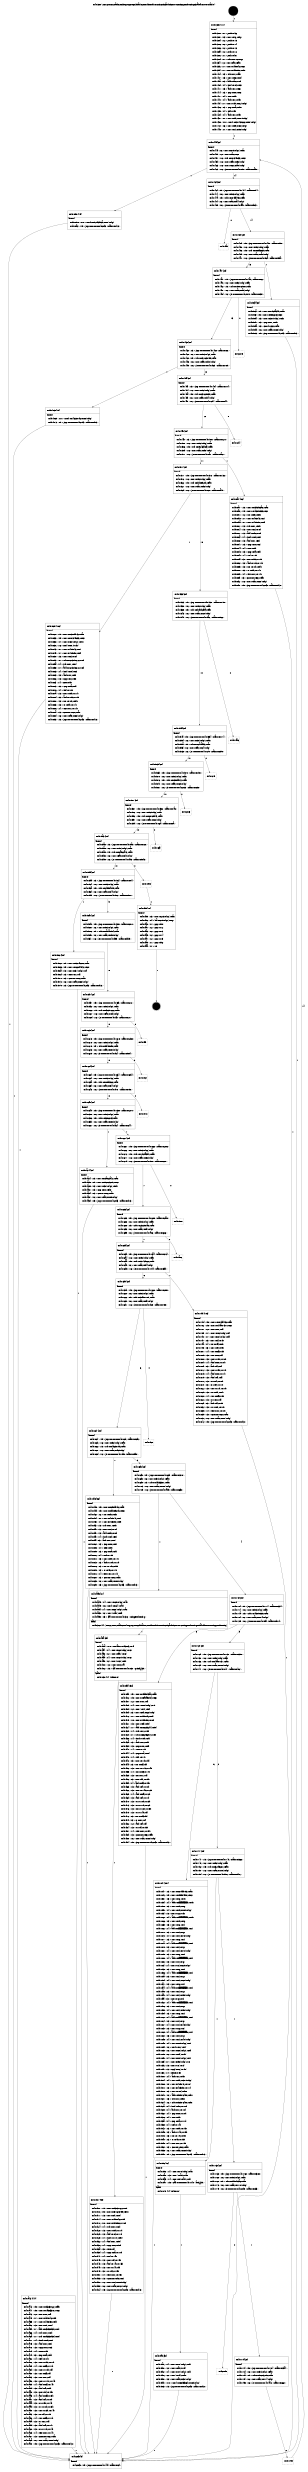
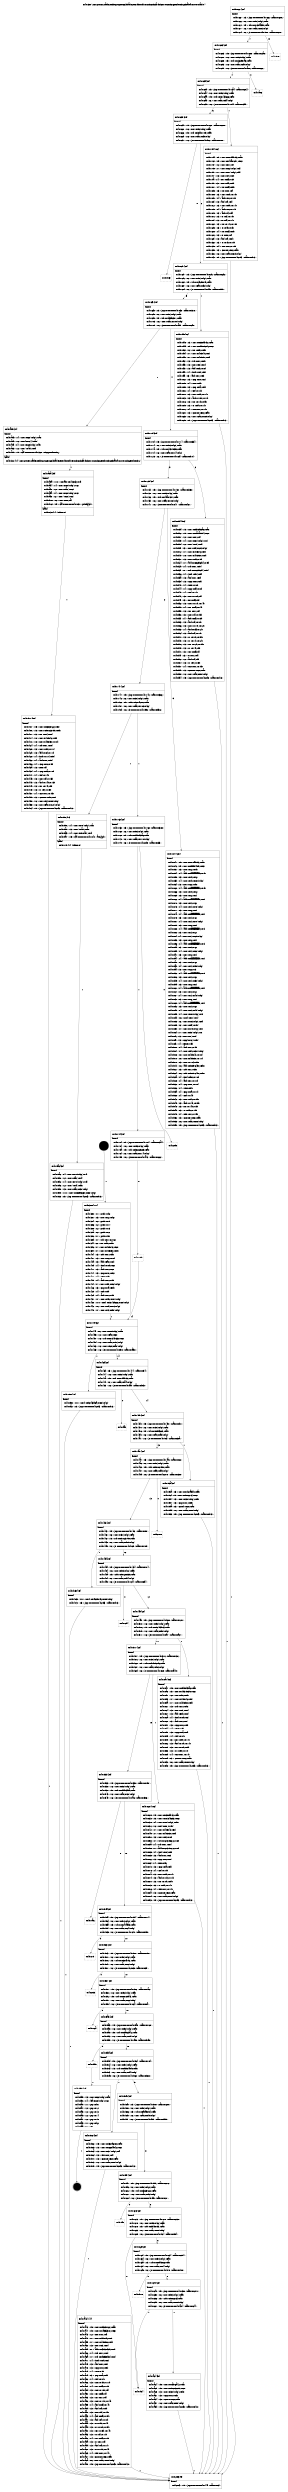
(125, 1132) -> (136, 2347)
(171, 1186) -> (269, 39)
